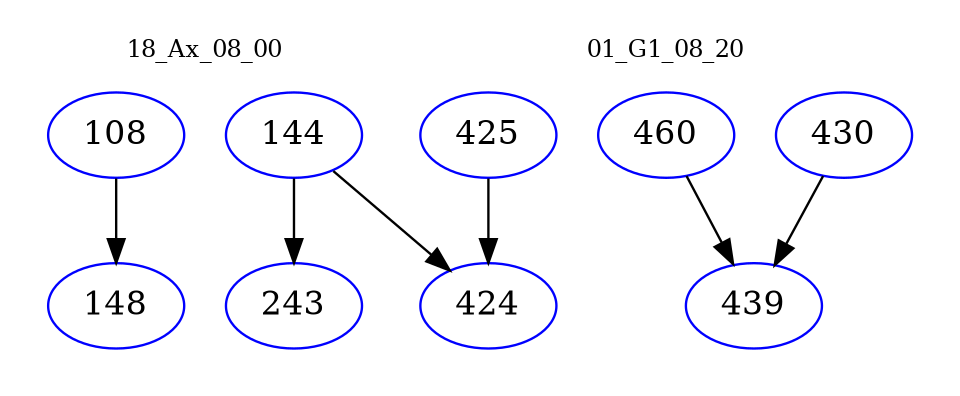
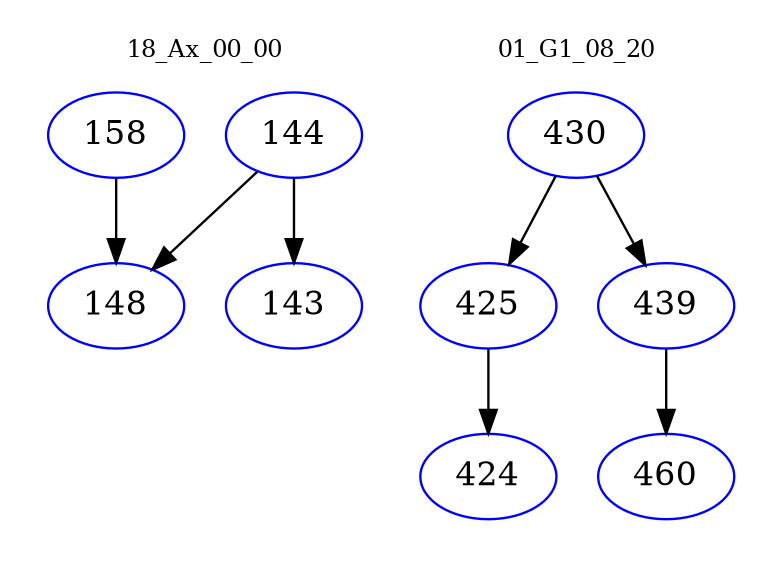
(205, 51) -> (205, 51)
(116, 135) -> (116, 135)
(365, 198) -> (214, 213)
none -> (538, 209)
(704, 209) -> (666, 380)
(294, 306) -> (294, 306)
